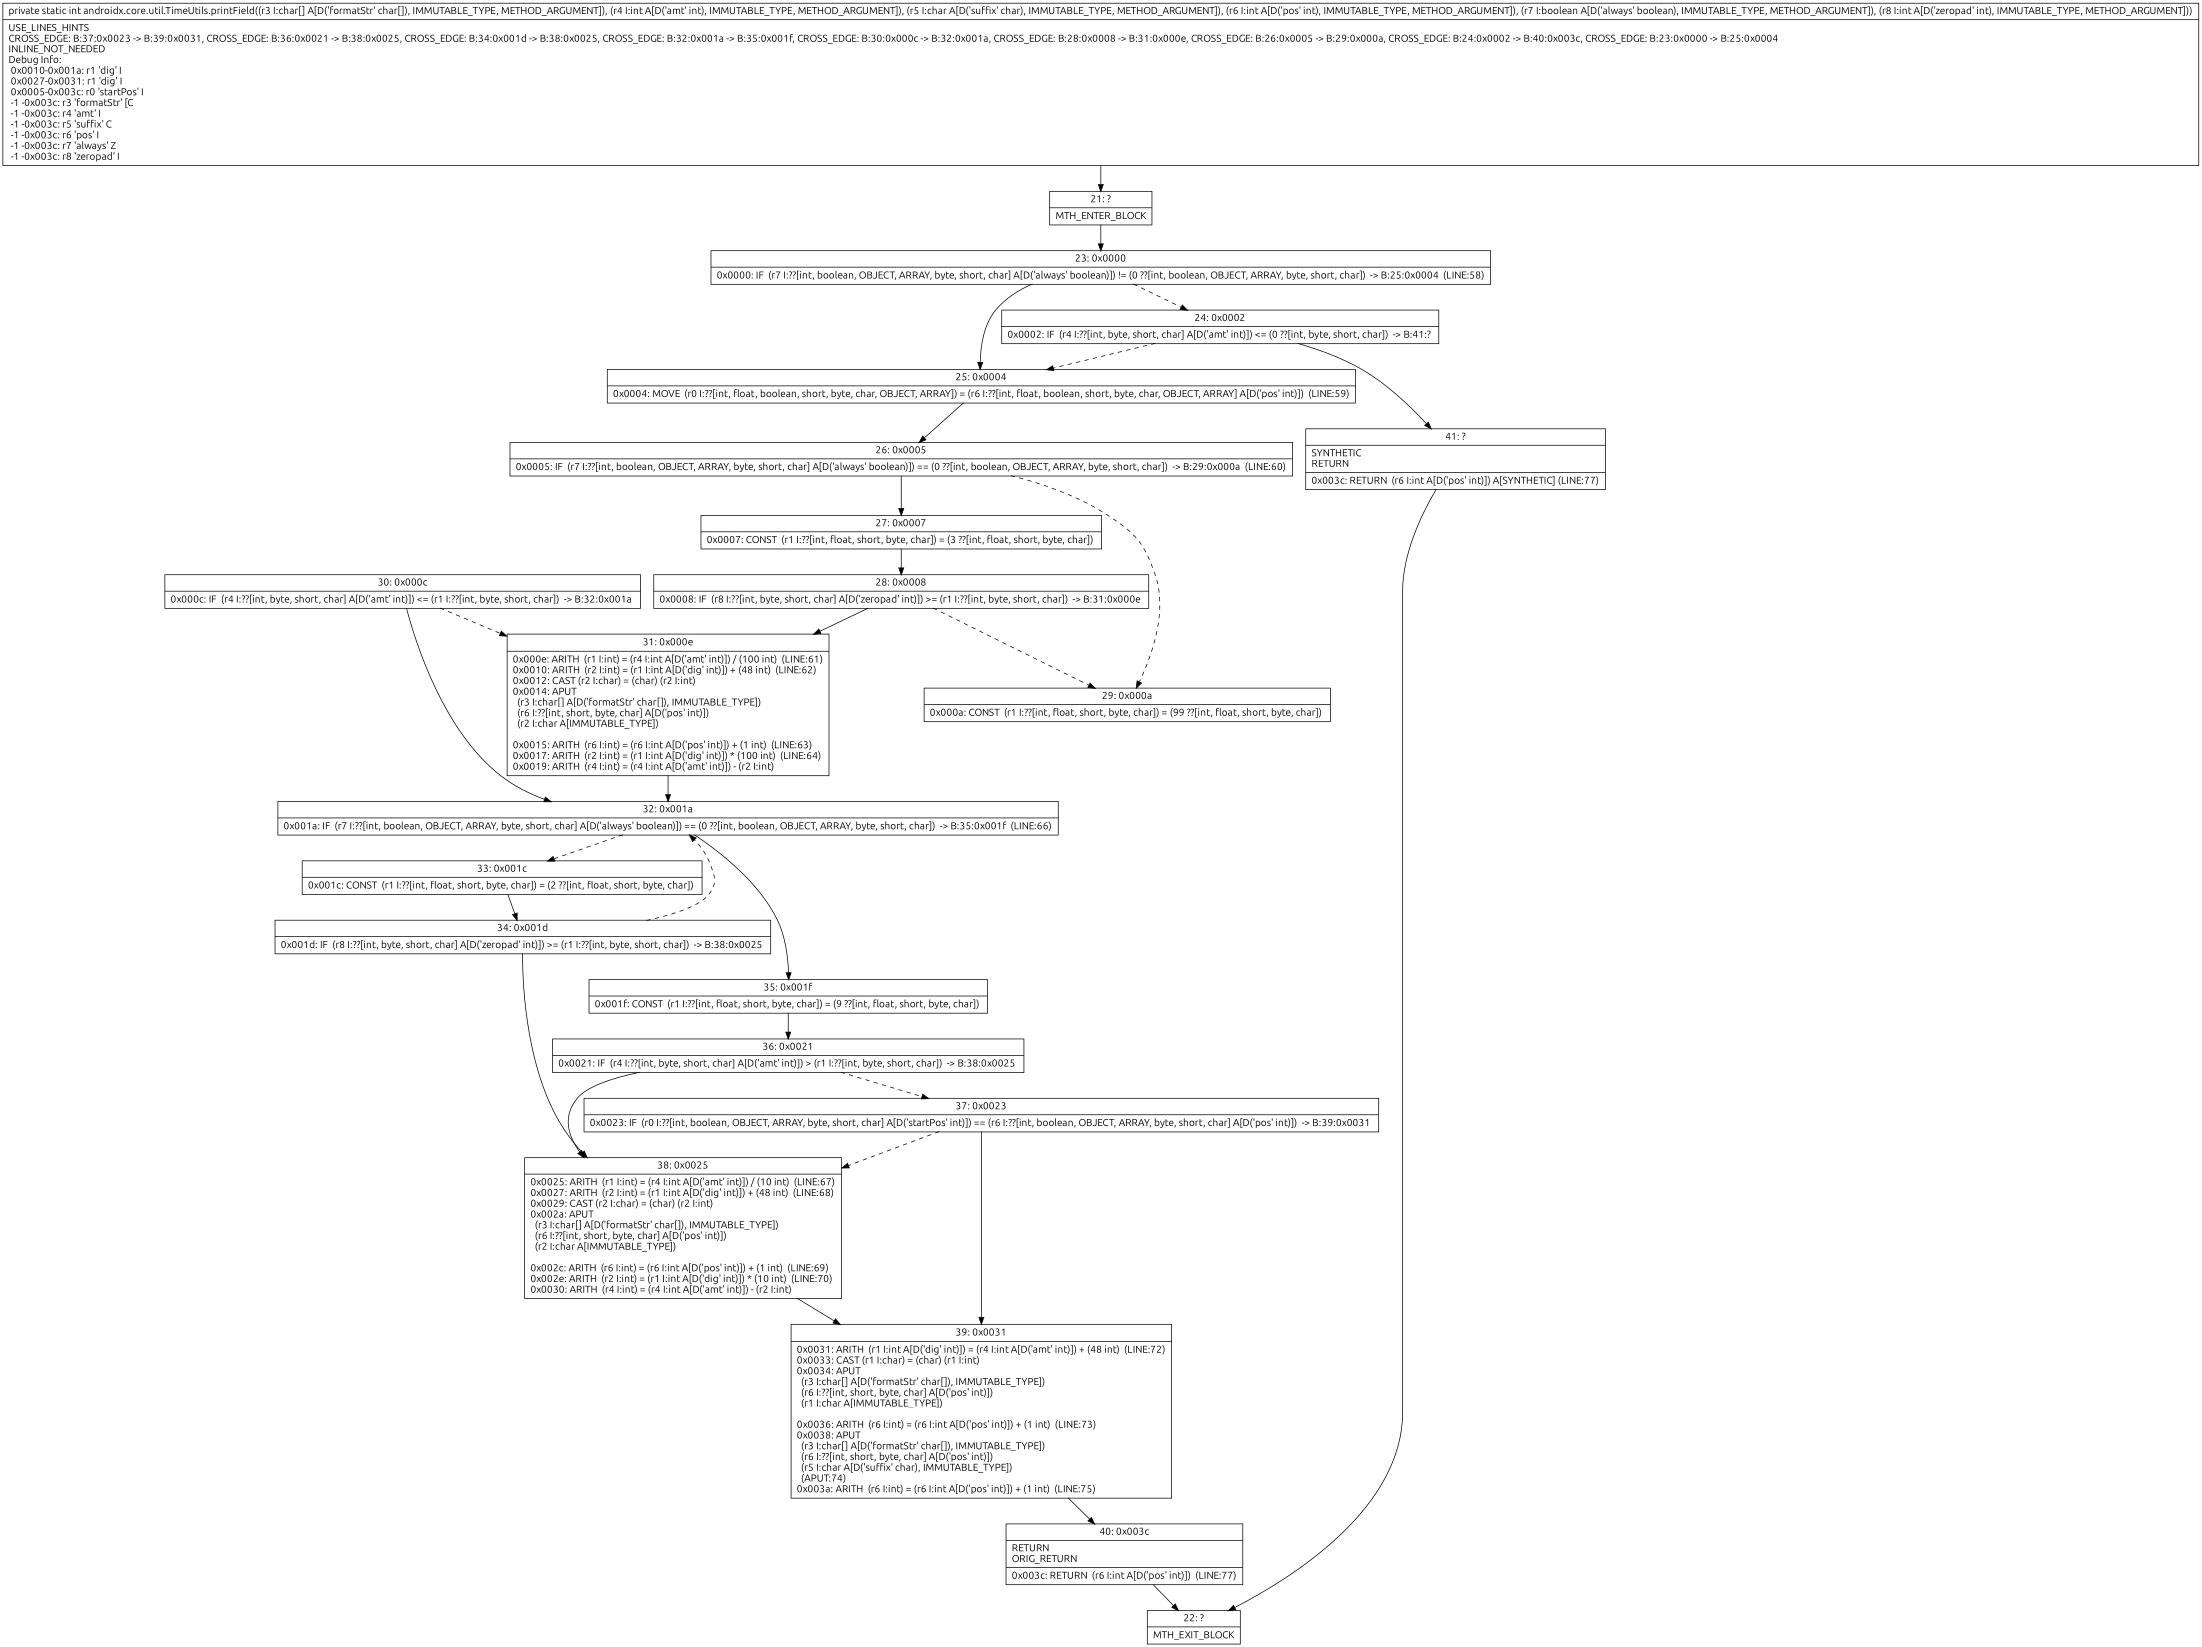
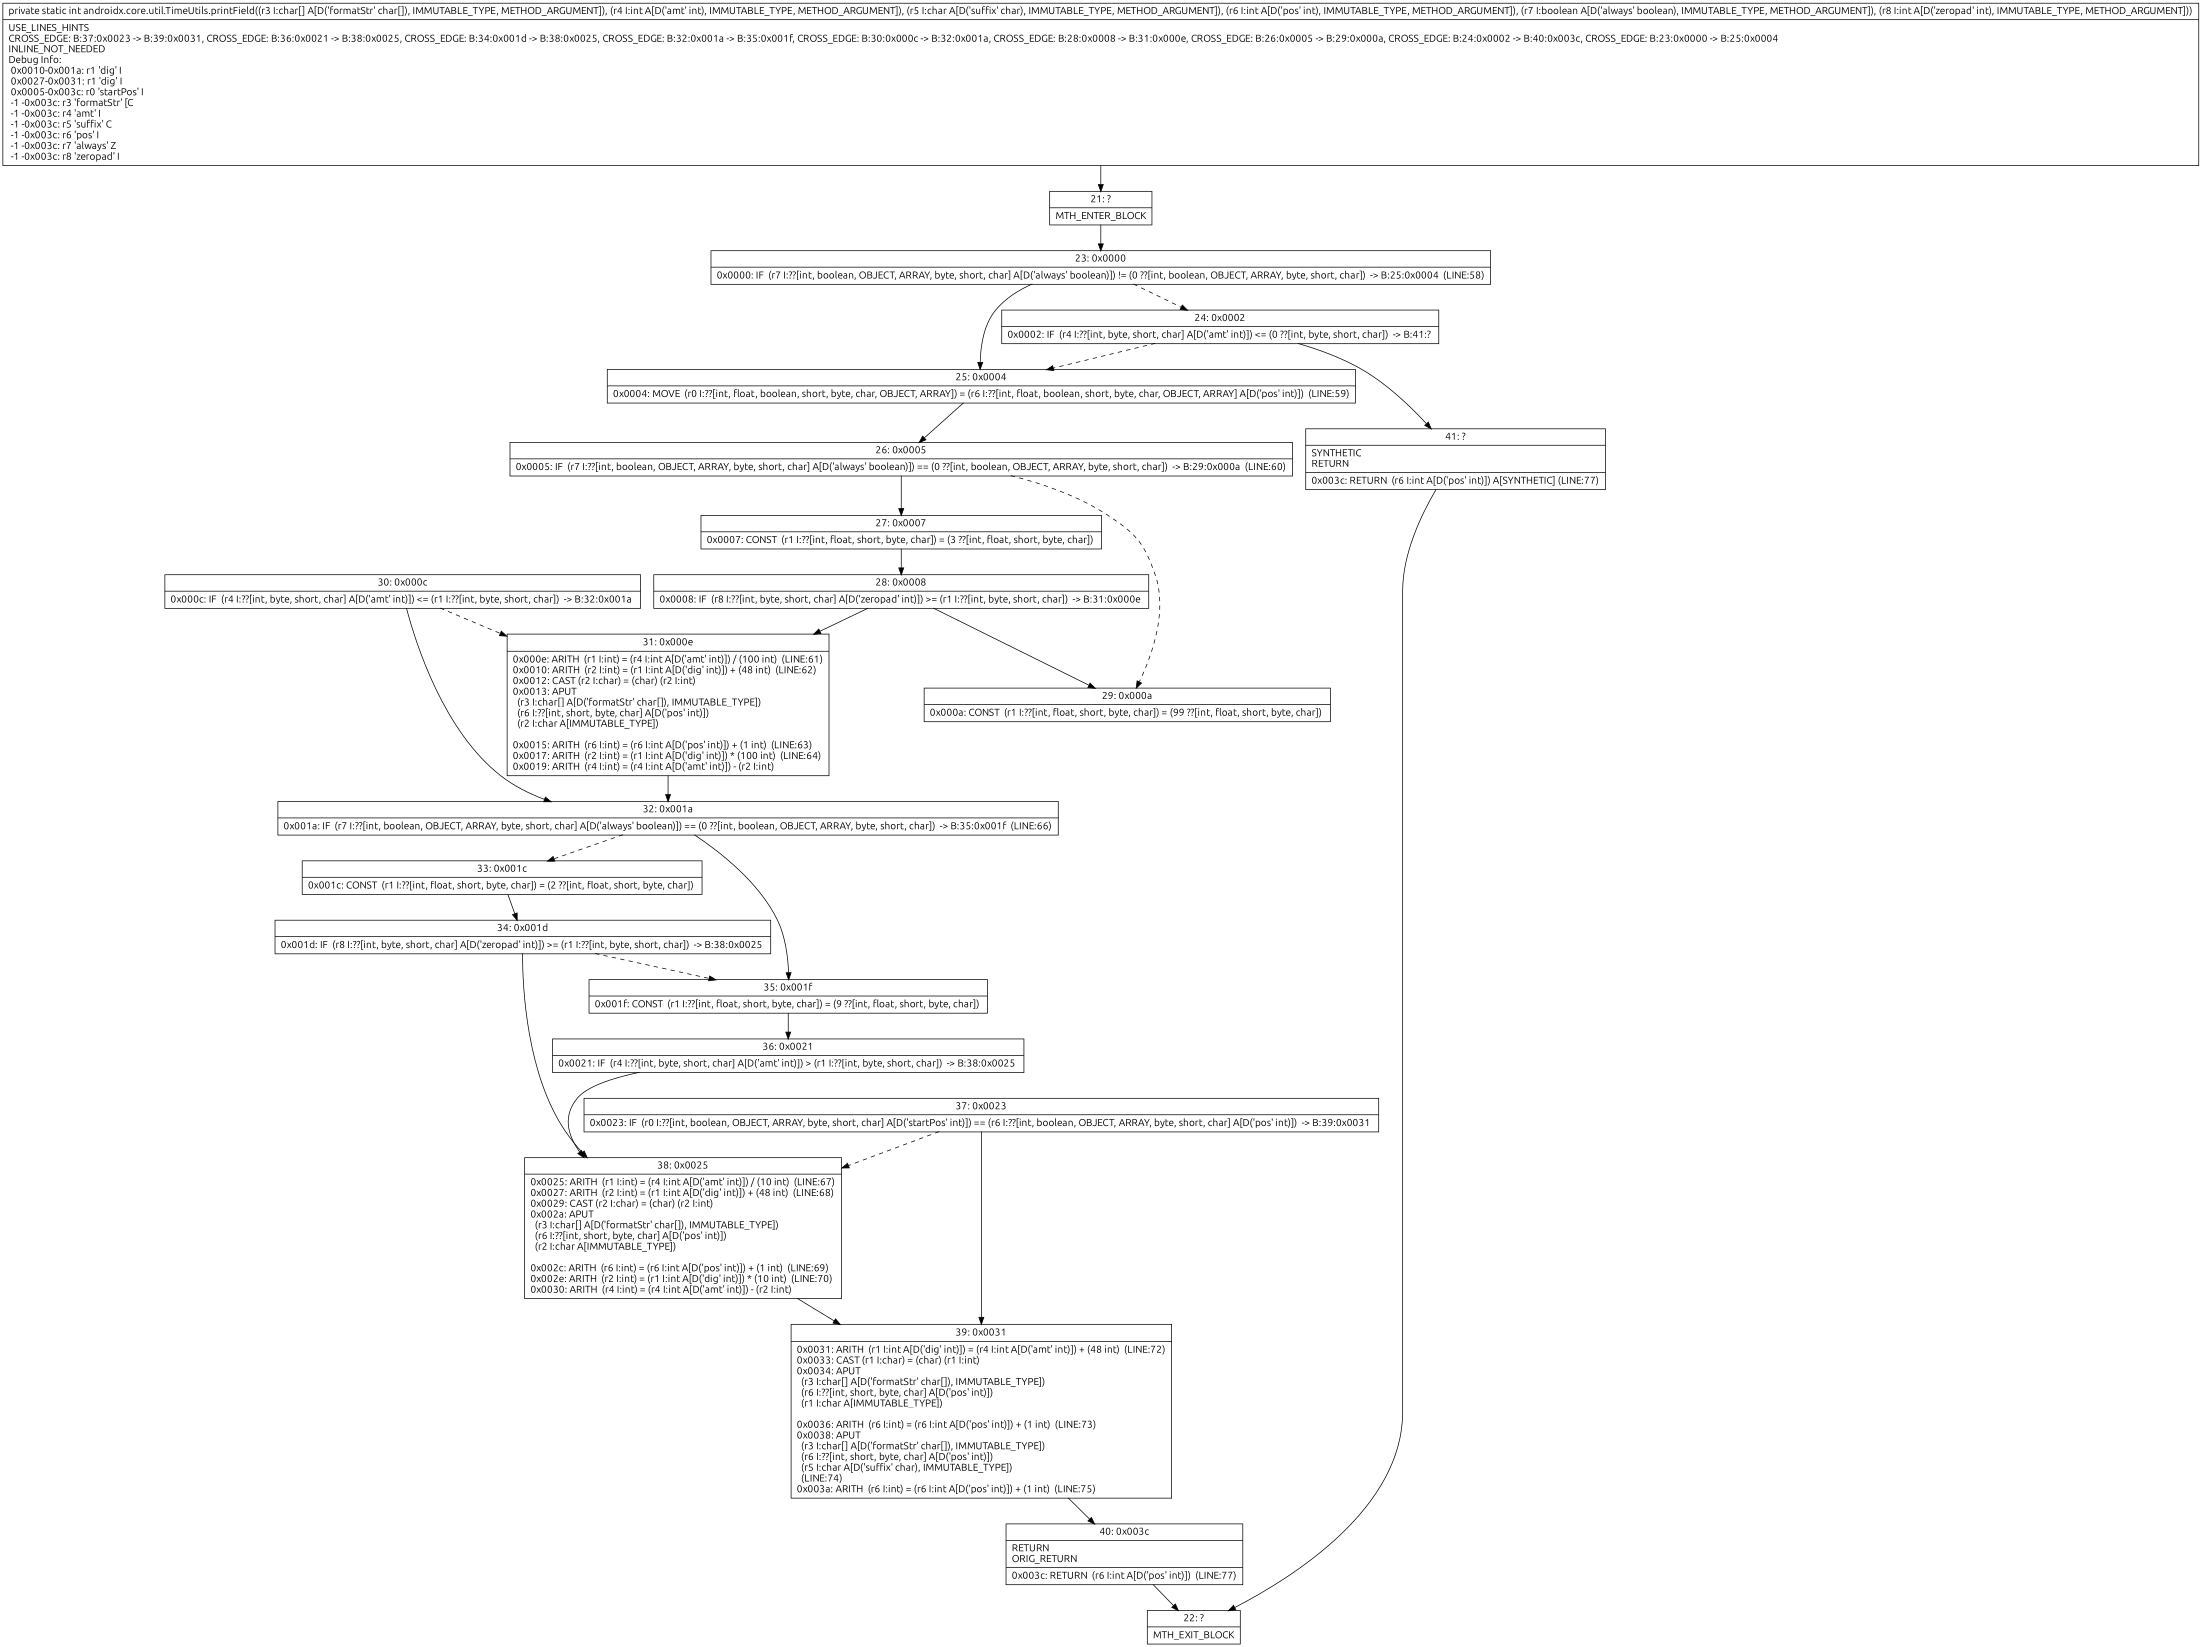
(1011, 647) -> (1011, 647)
(547, 692) -> (547, 692)
(706, 897) -> (652, 966)
(881, 1084) -> none
(822, 1478) -> (820, 1478)
